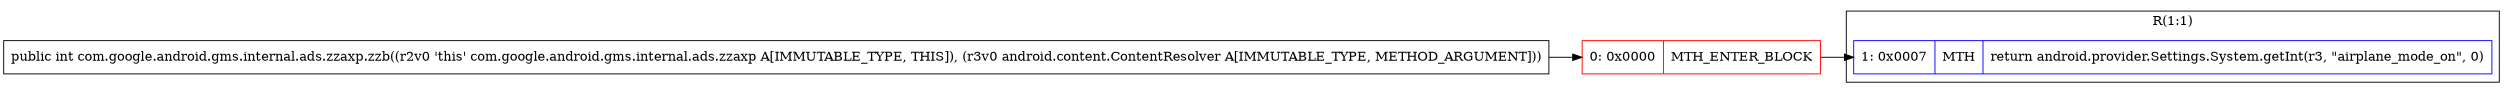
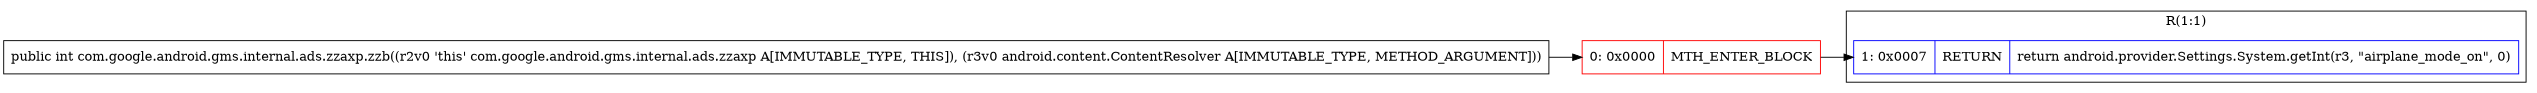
(1959, 57) -> (1972, 57)
